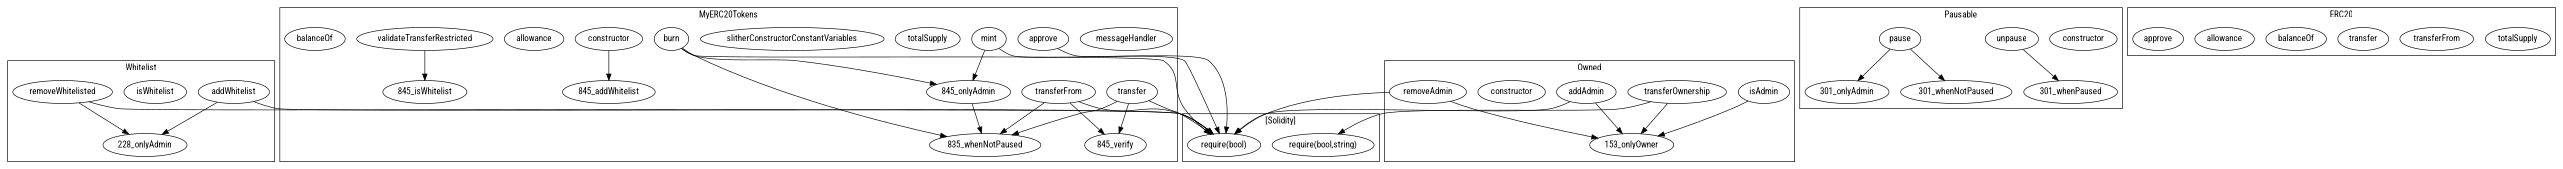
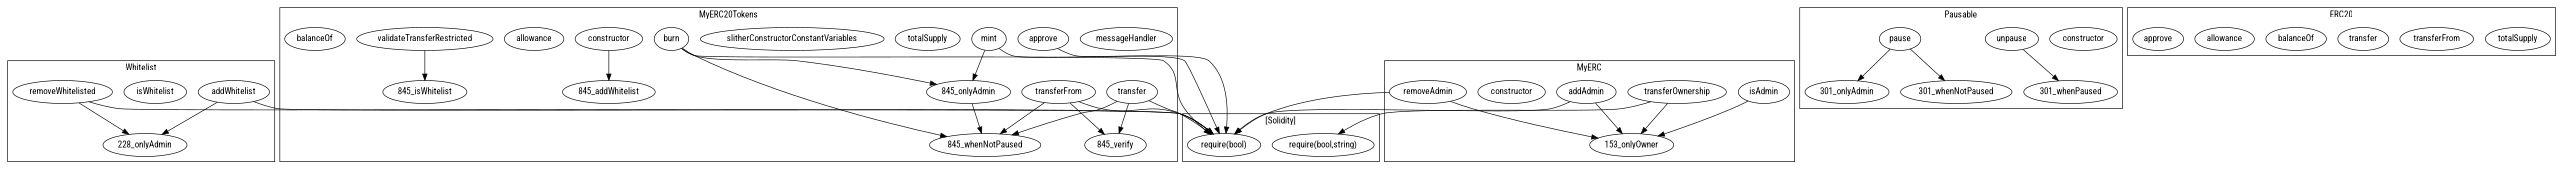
(1590, 68) -> (1590, 68)
(985, 145) -> (985, 145)
